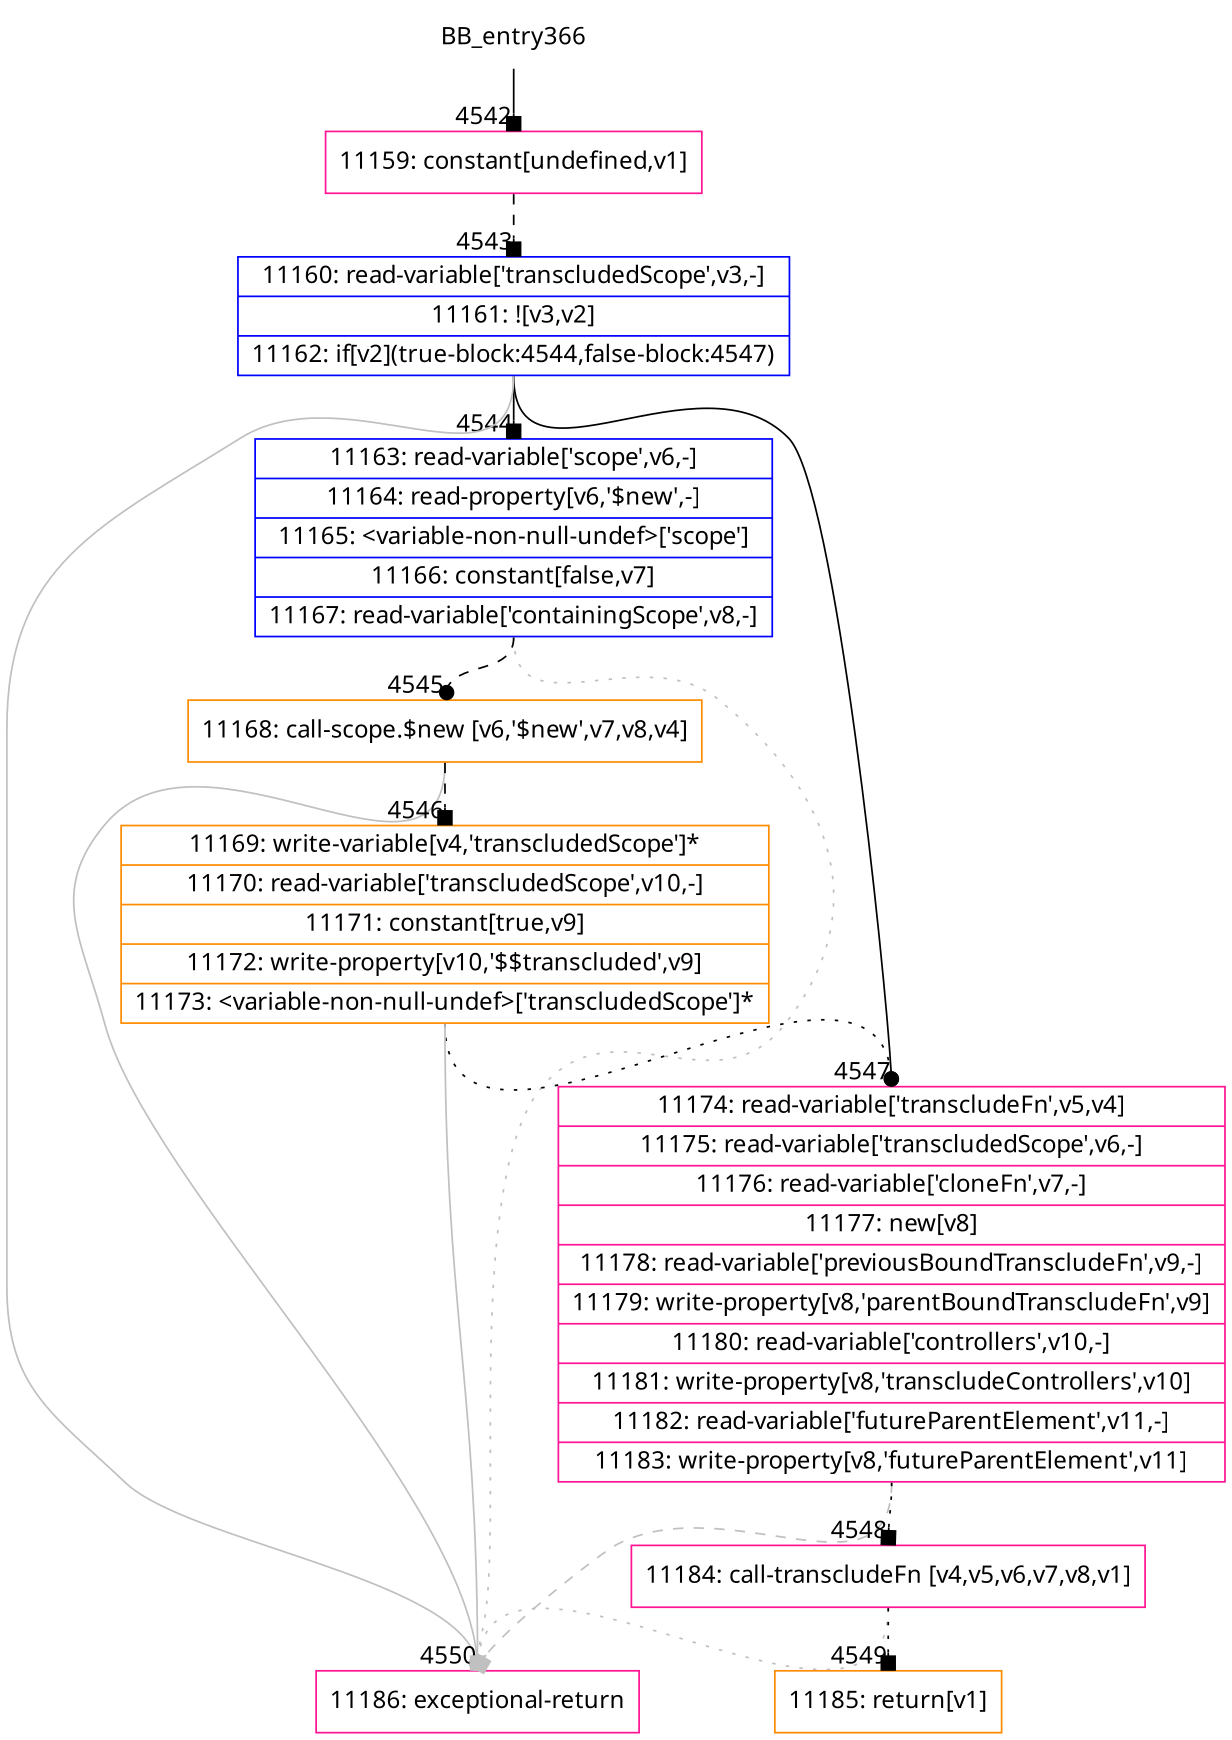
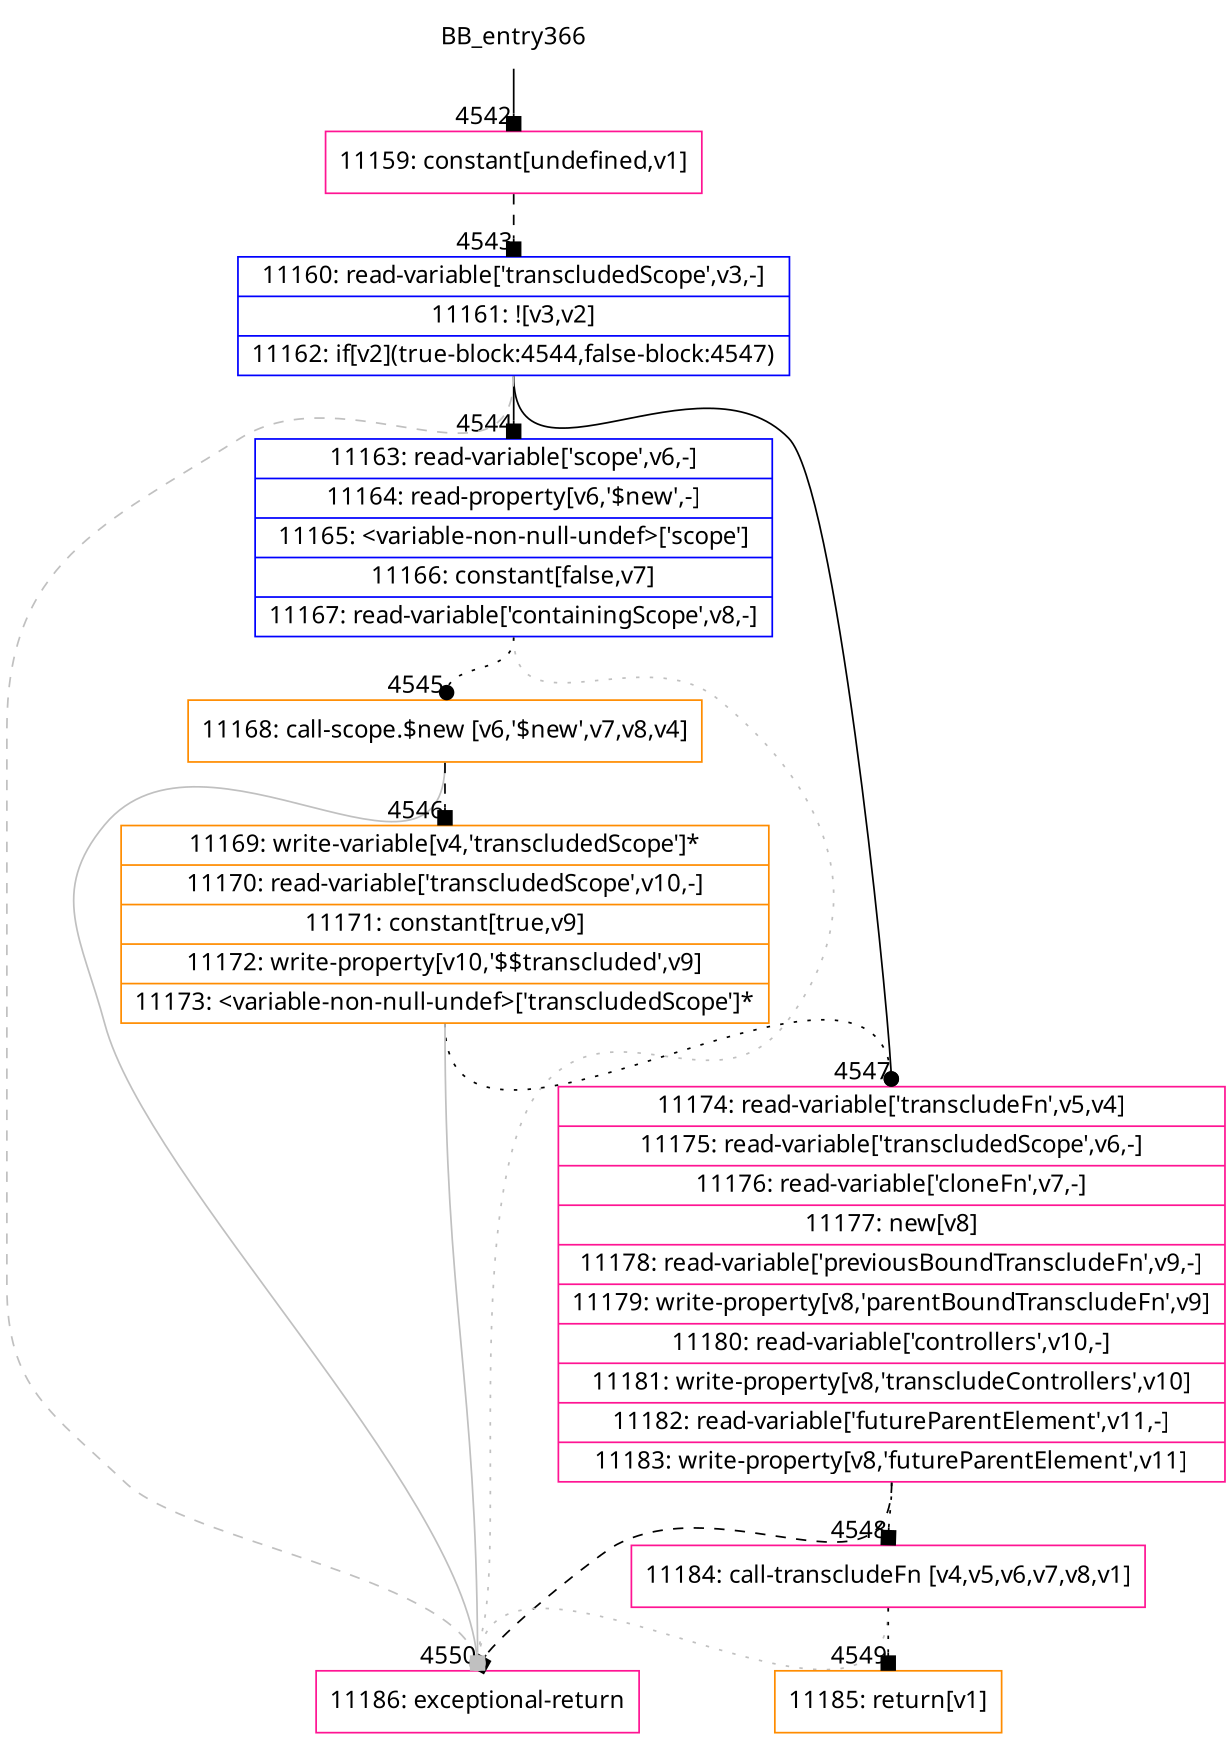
(486, 666) -> (486, 666)
(7, 970) -> (7, 970)
(686, 1529) -> (686, 1529)
